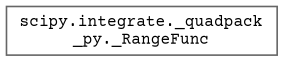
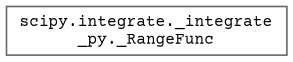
(142, 31) -> (147, 31)
